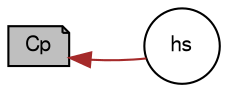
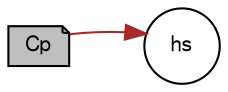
(119, 60) -> (97, 32)
